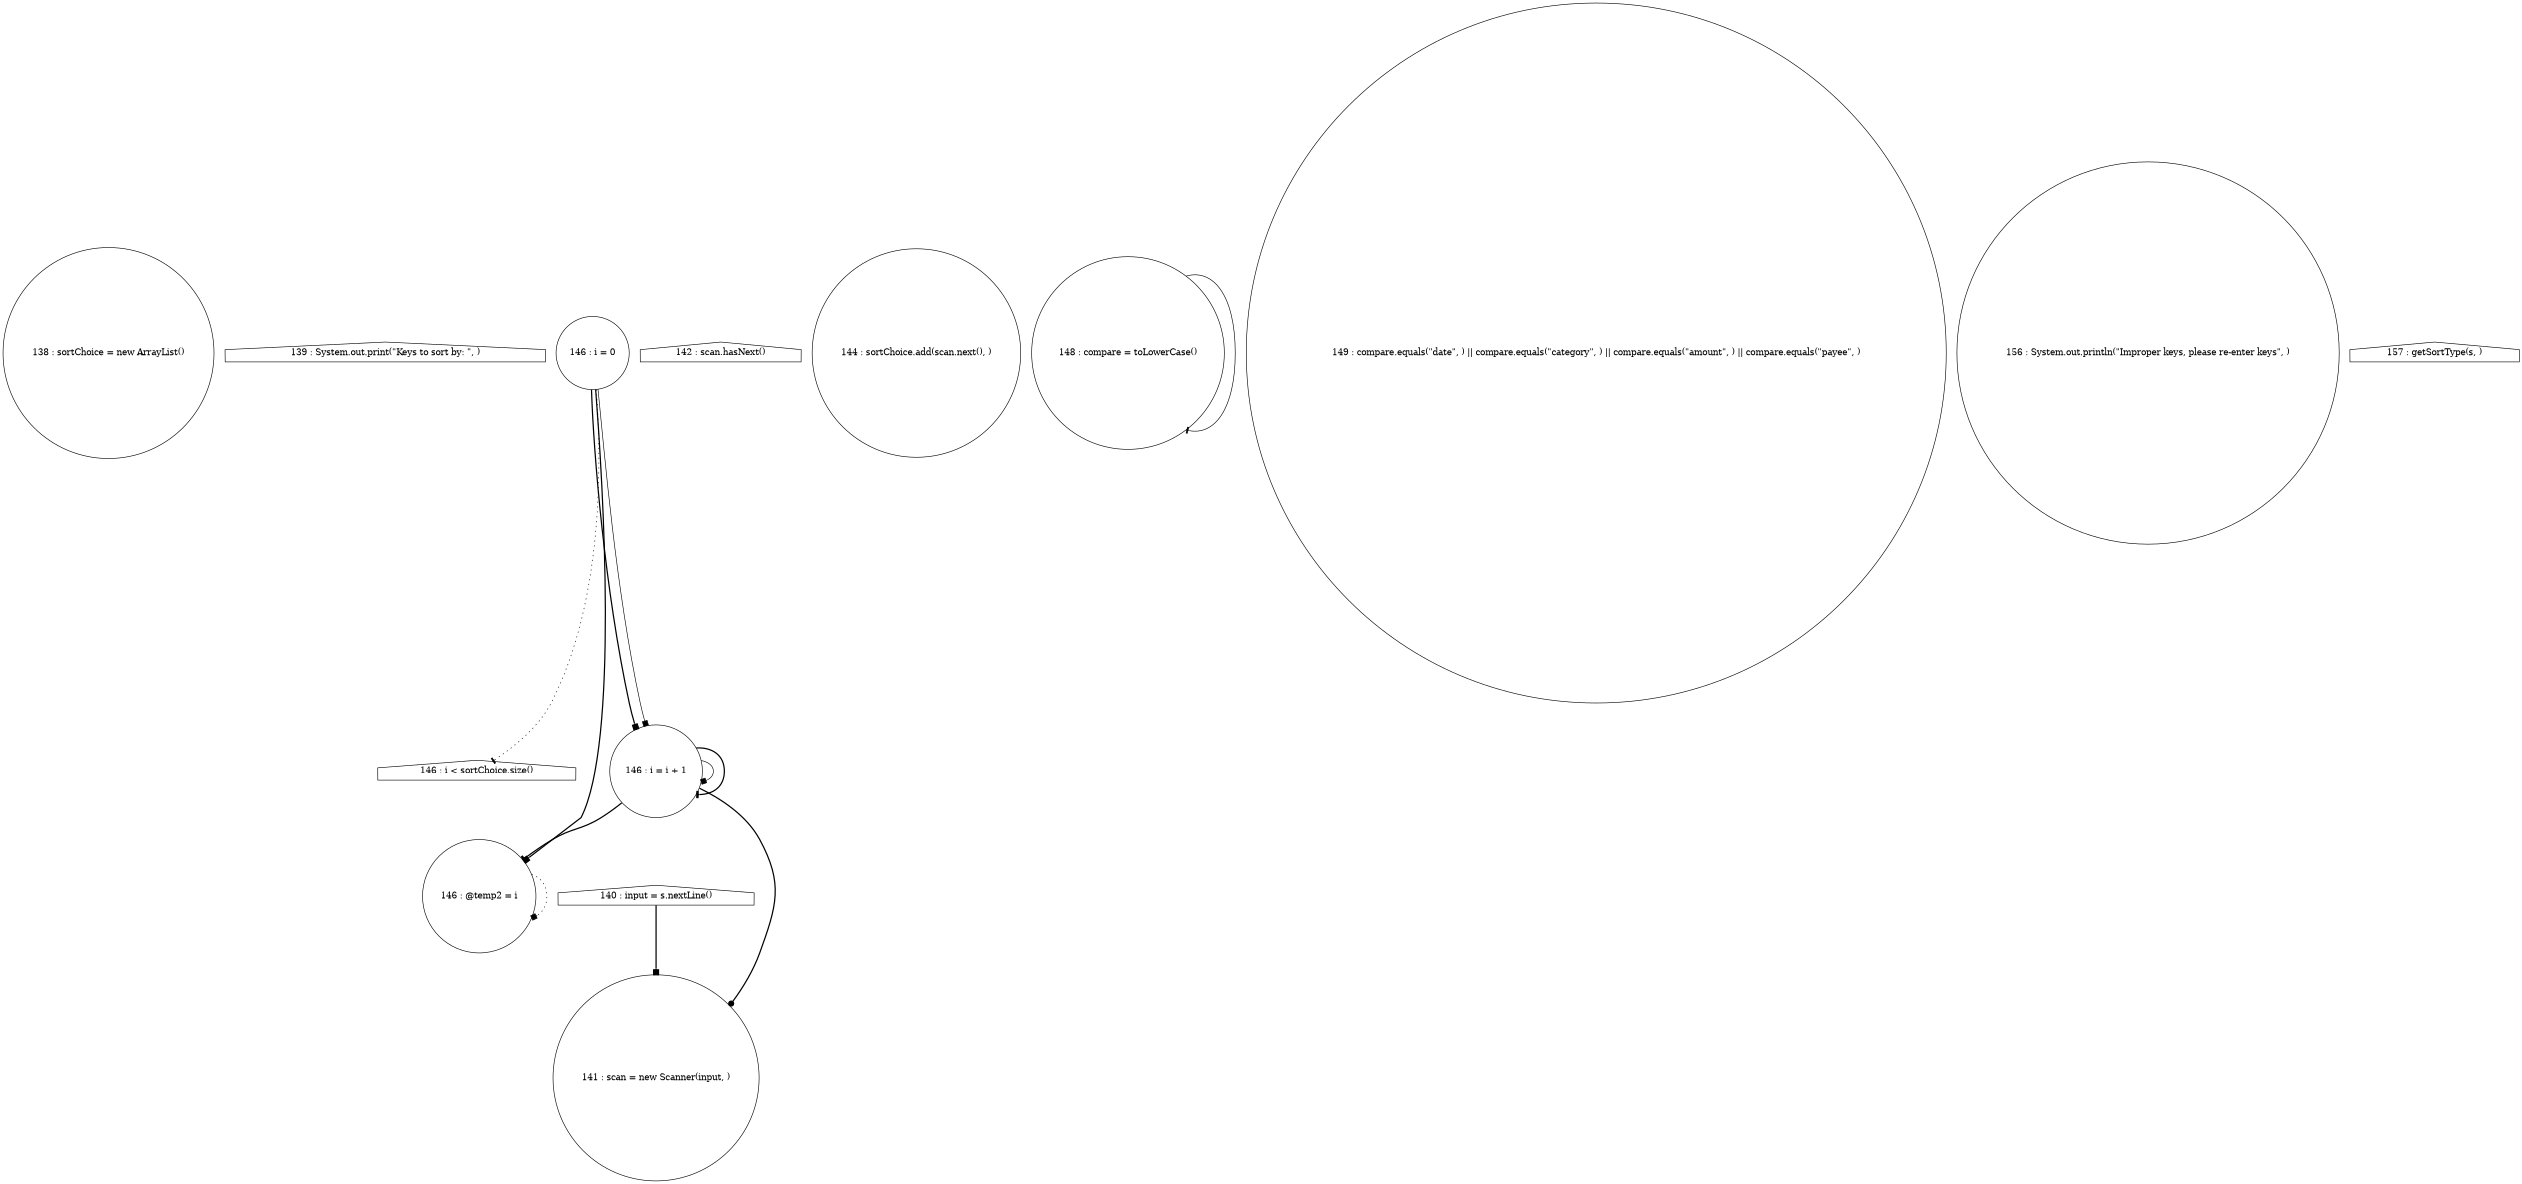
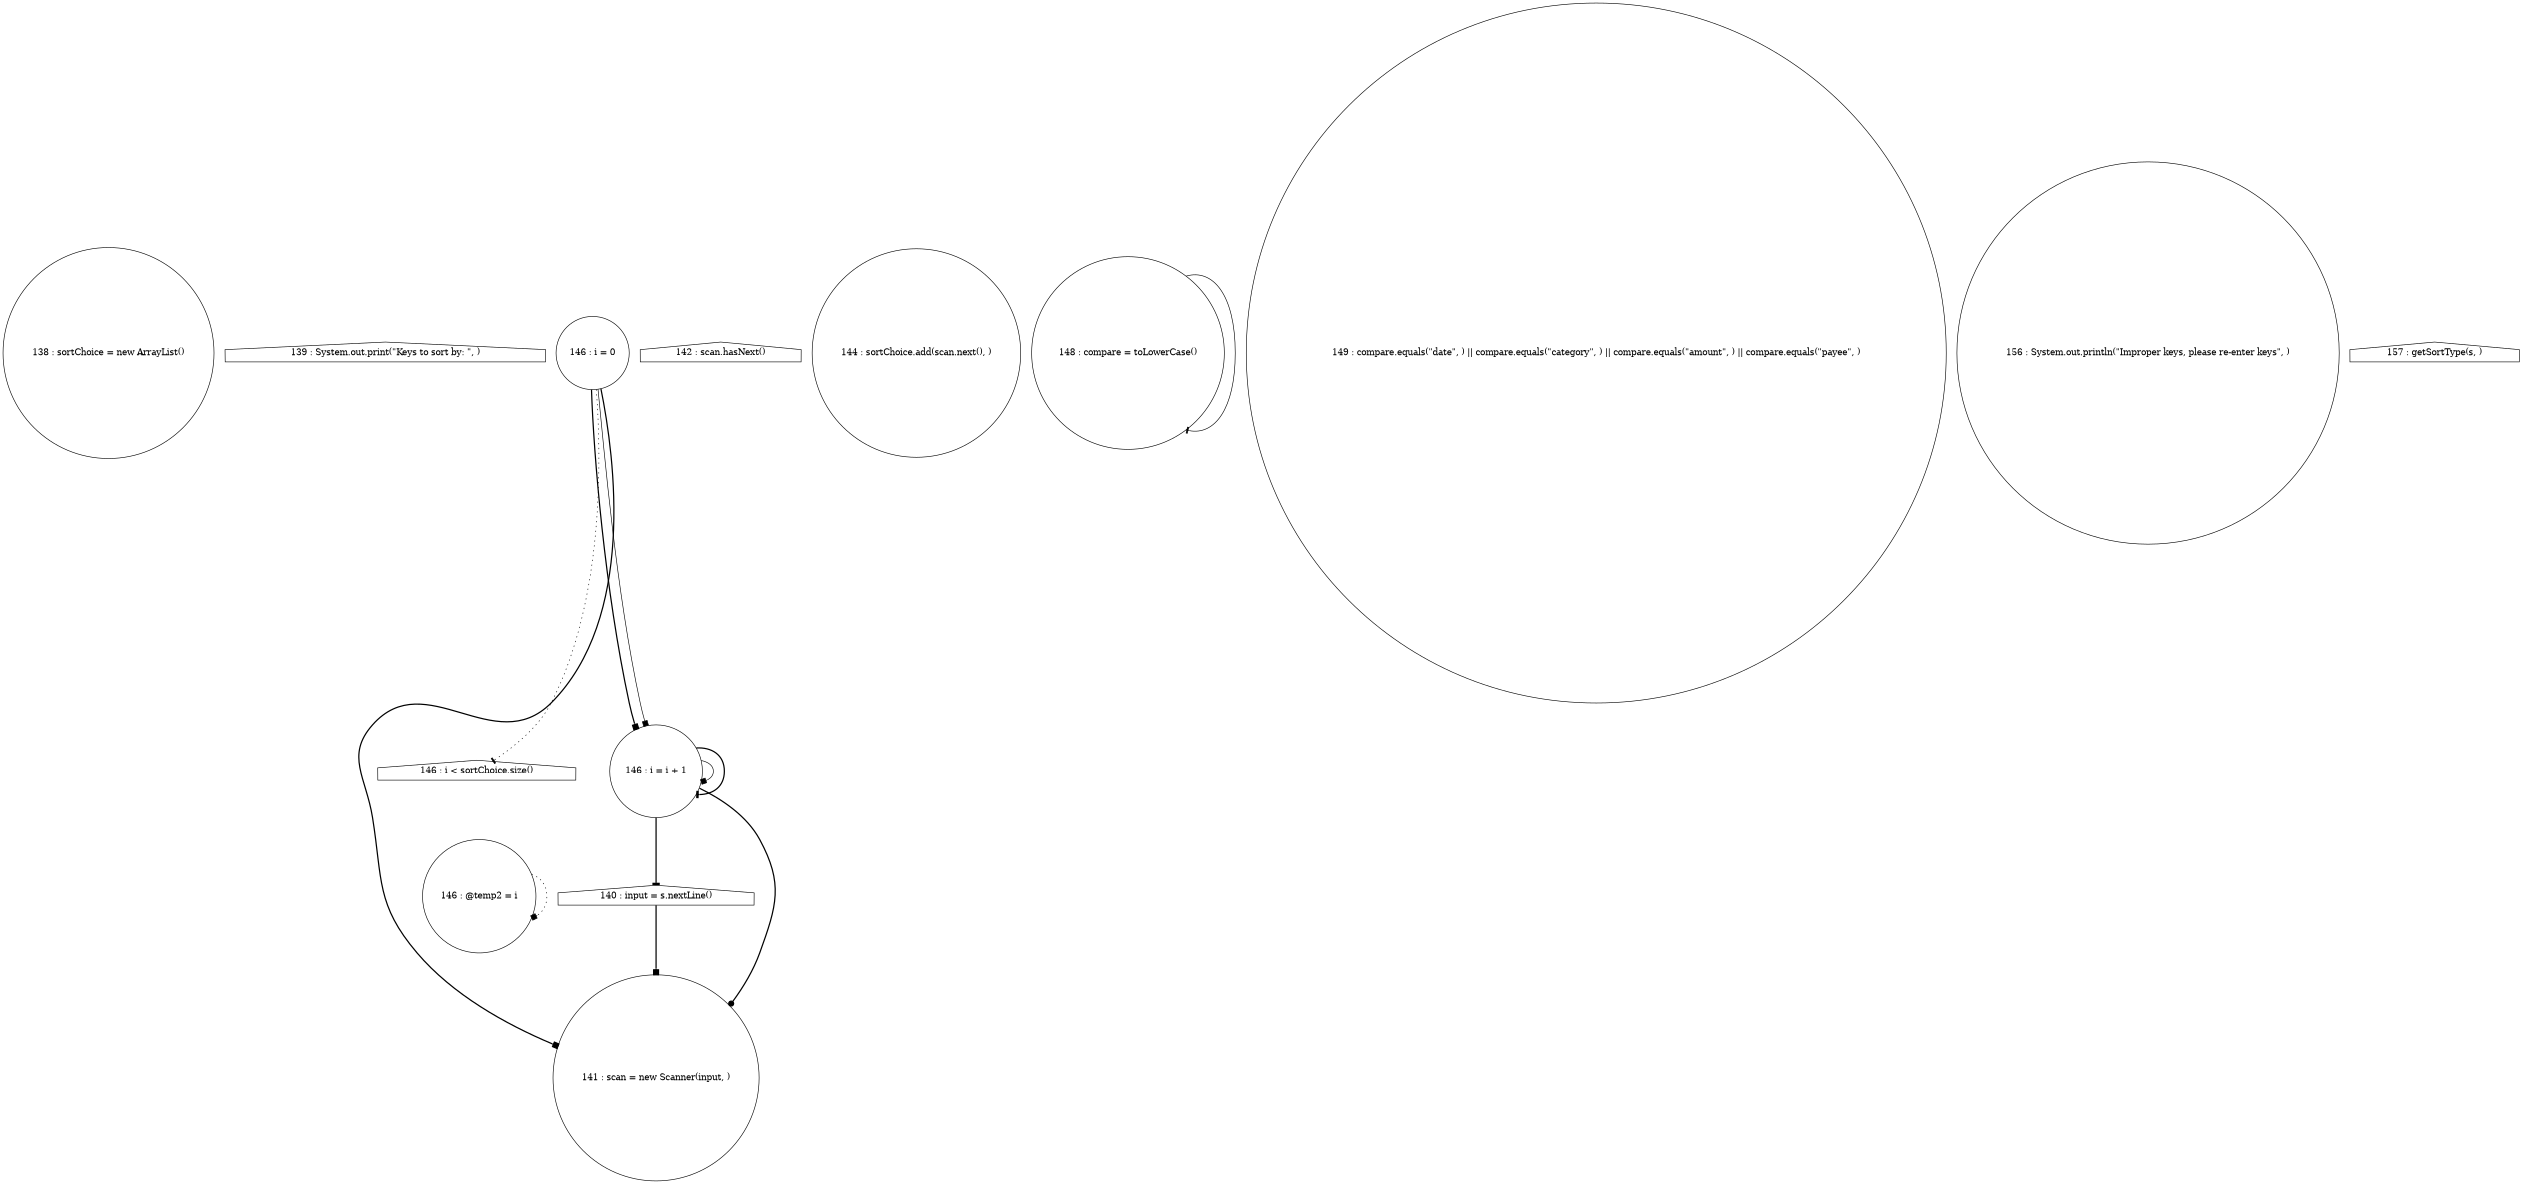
(605, 637) -> (423, 705)
(573, 830) -> (656, 850)
